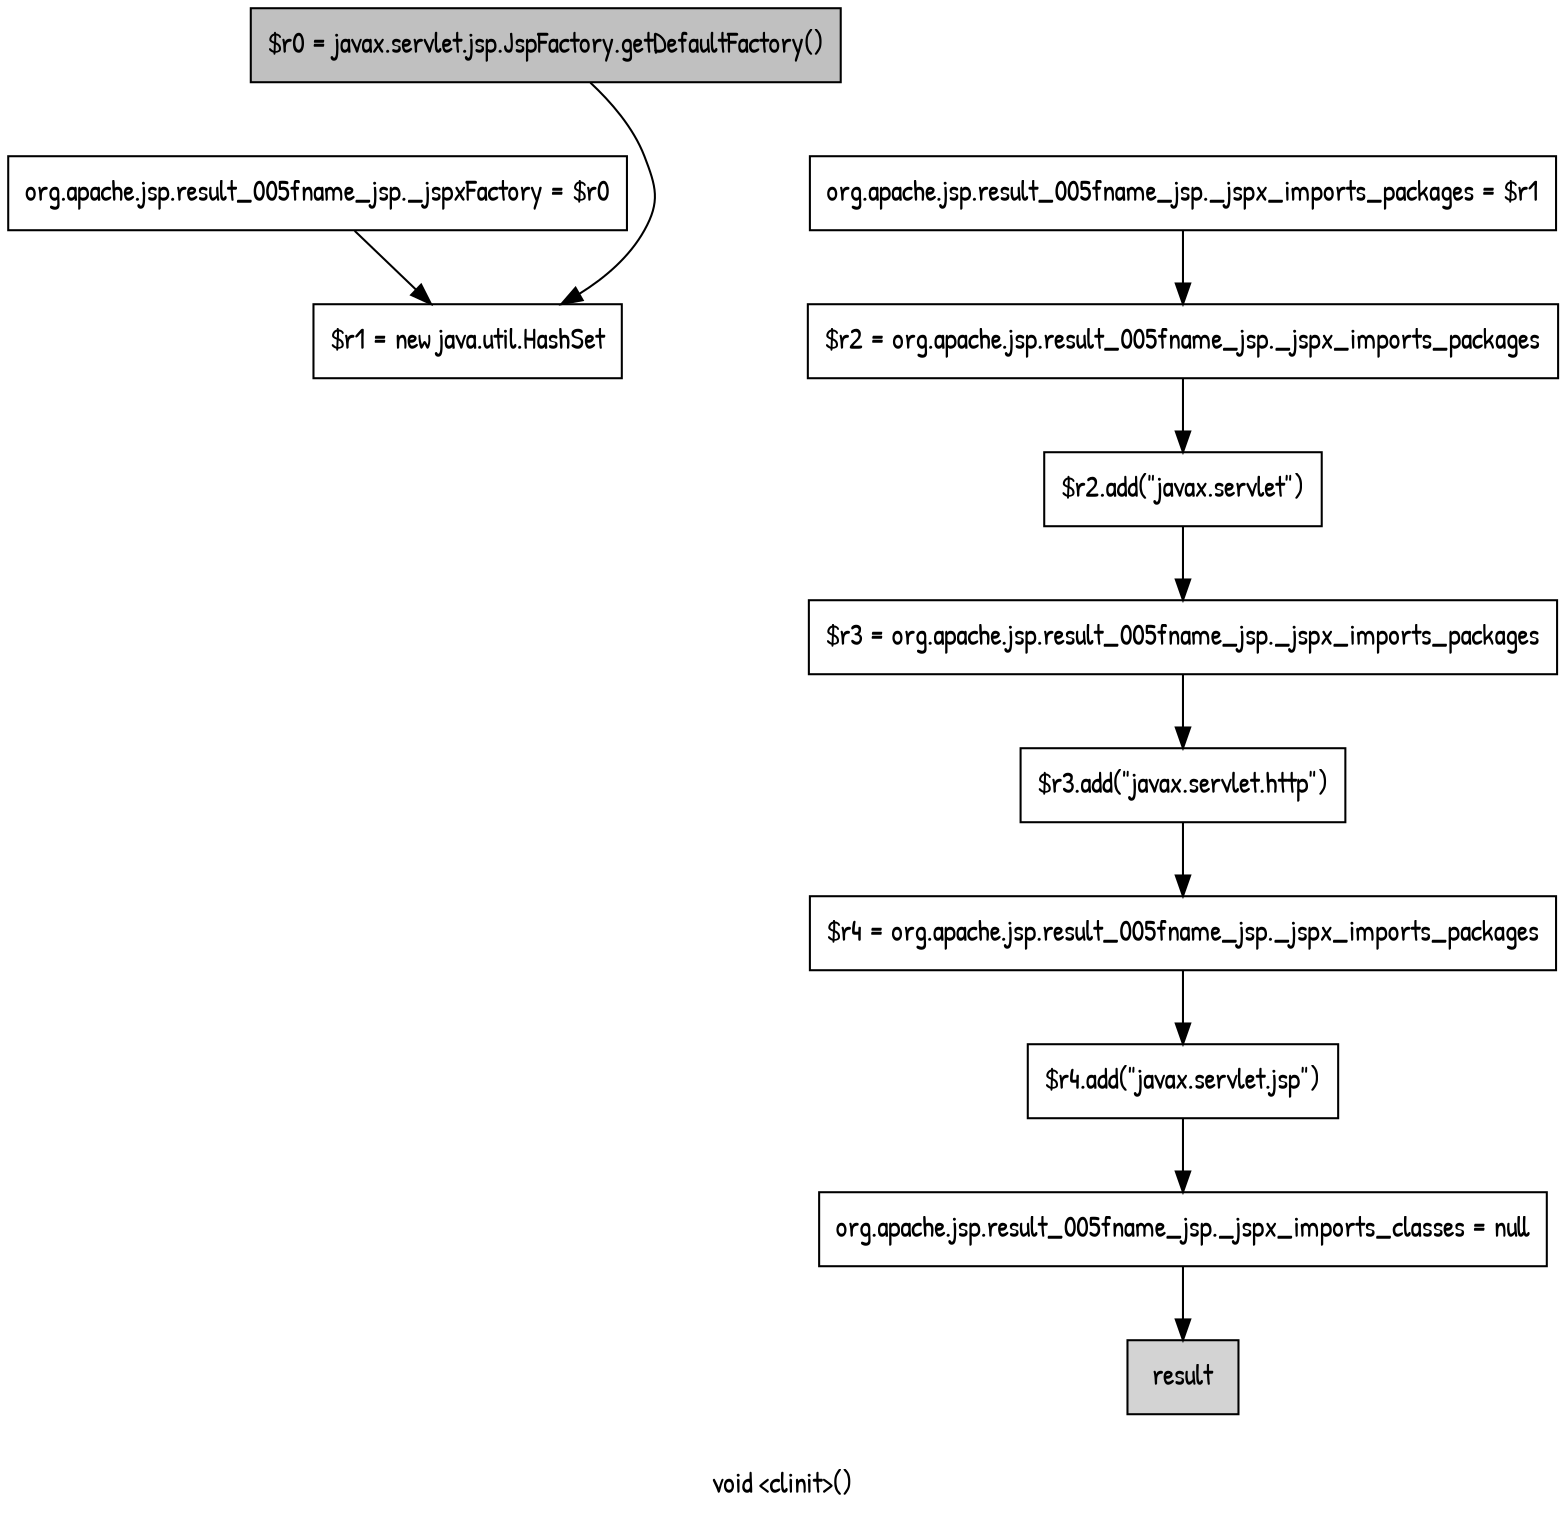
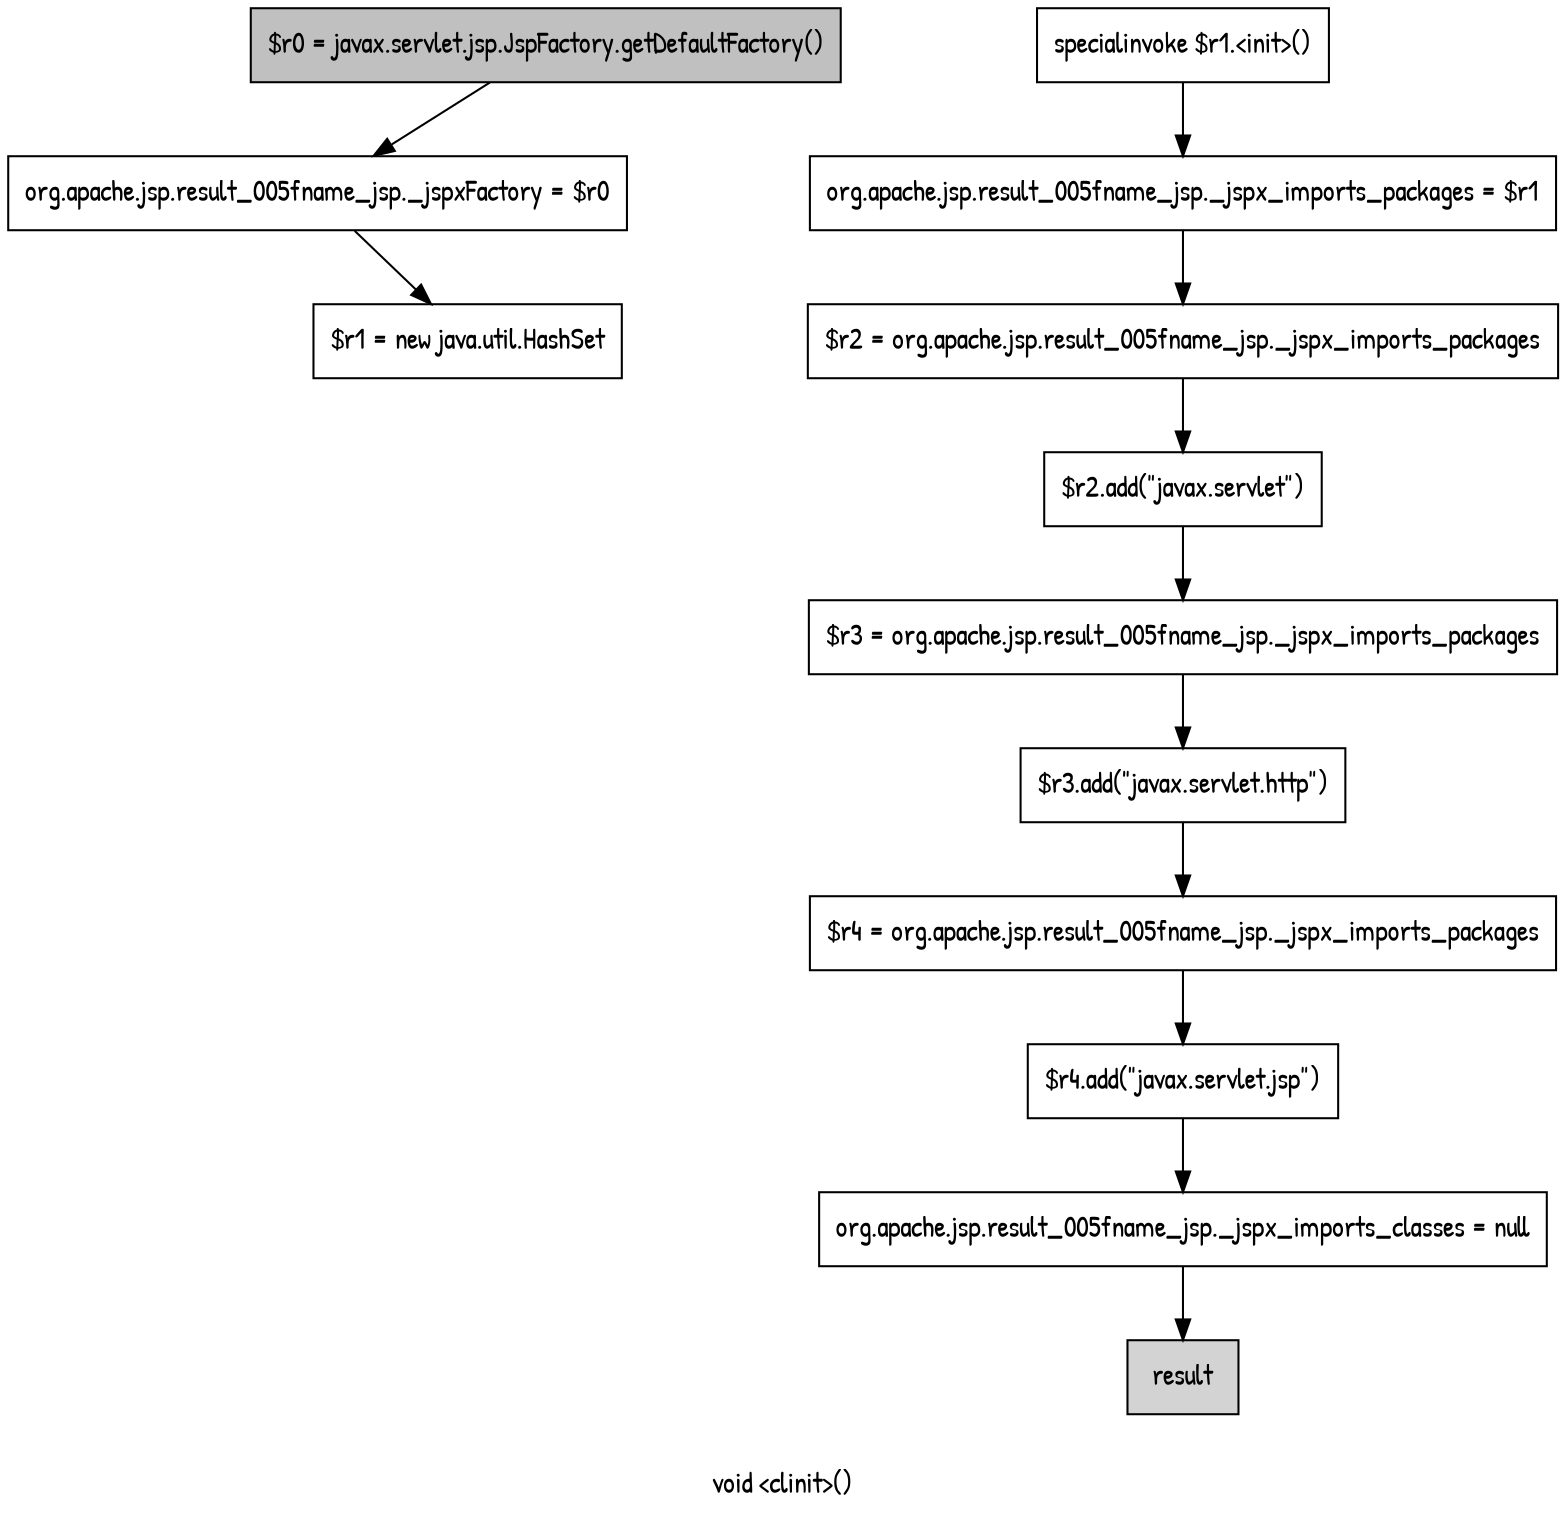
none -> (1183, 45)
(655, 193) -> (441, 113)
